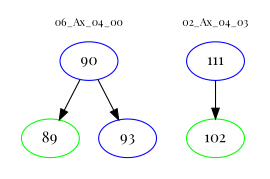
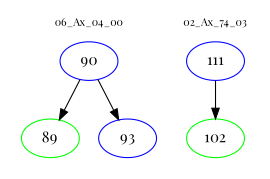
(216, 23) -> (216, 23)
